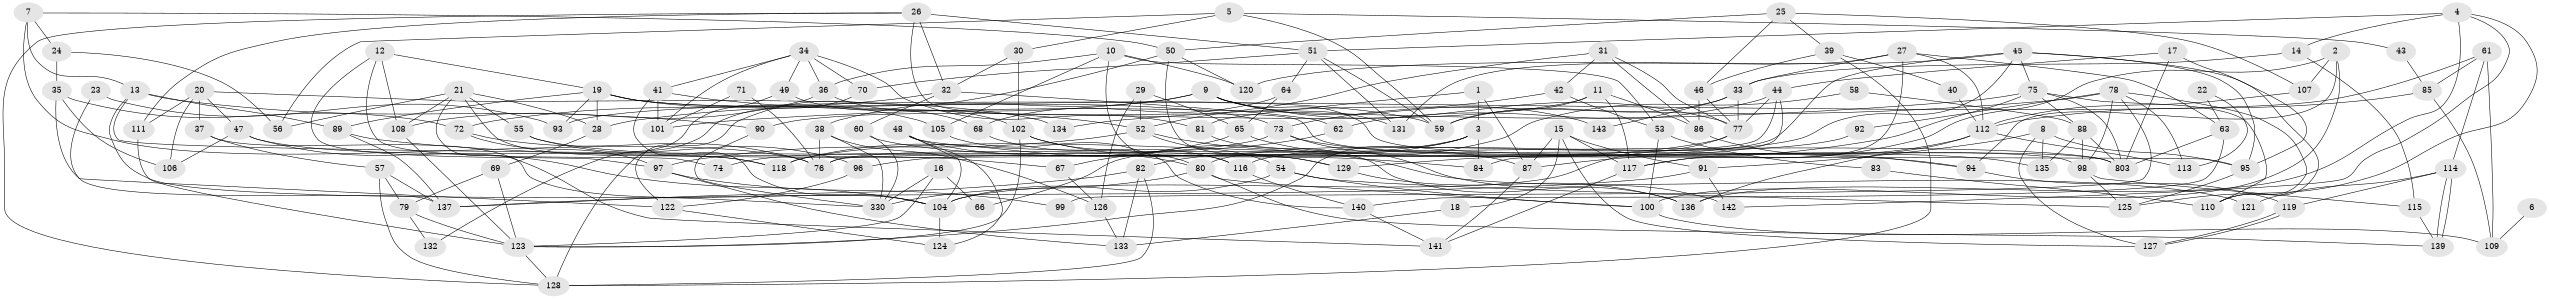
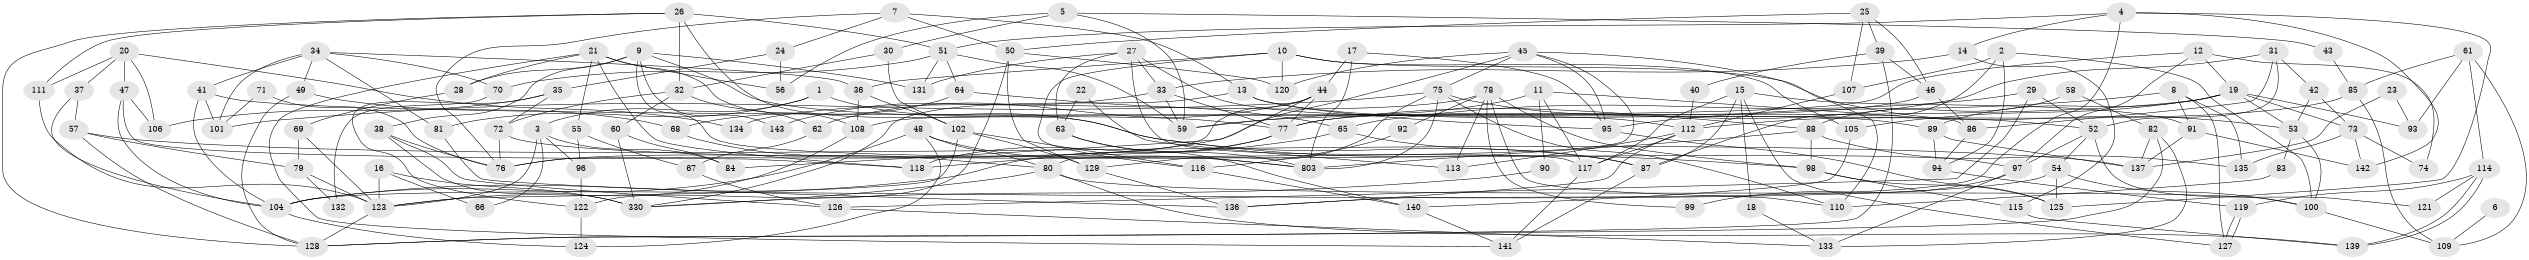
(597, 106) -> (2269, 114)
(447, 114) -> none
